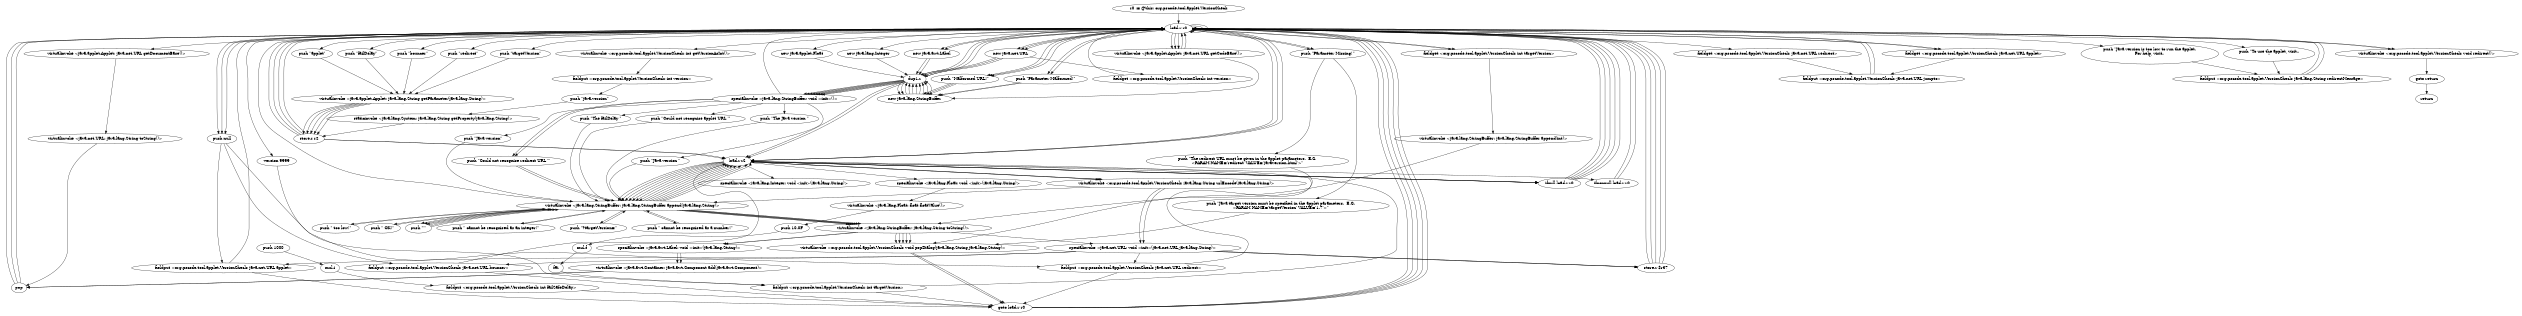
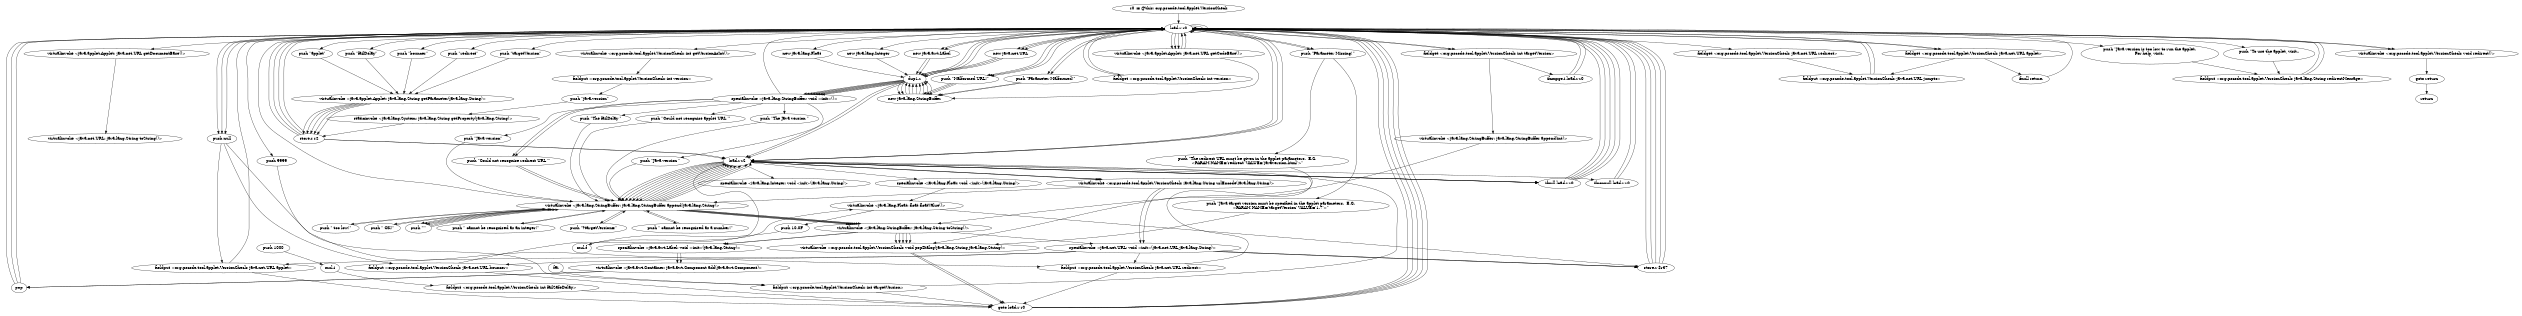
(802, 54) -> (802, 54)
(1085, 66) -> (1101, 36)
none -> (1565, 79)
none -> (2031, 79)
(277, 161) -> (277, 161)
(68, 218) -> none
none -> (1288, 238)
(571, 256) -> (695, 240)
